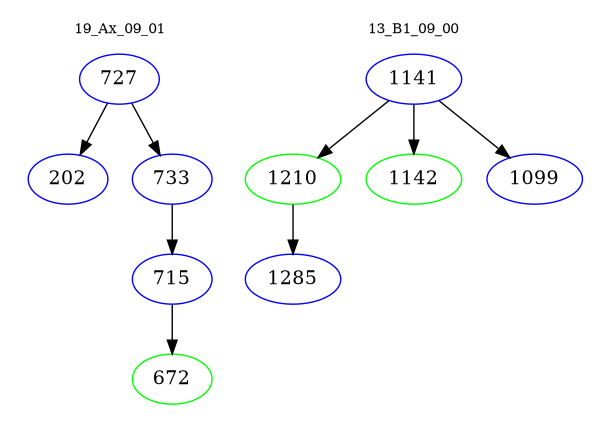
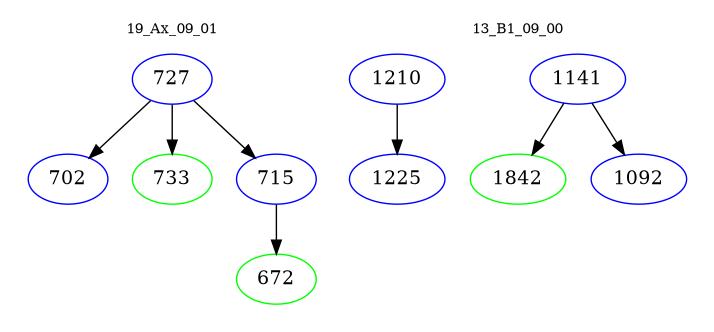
(359, 125) -> none
(68, 179) -> (68, 179)
(172, 179) -> (172, 179)
(293, 179) -> (397, 79)
(414, 179) -> (518, 179)
(535, 179) -> (639, 179)
(172, 222) -> (219, 125)
(293, 279) -> (397, 179)
